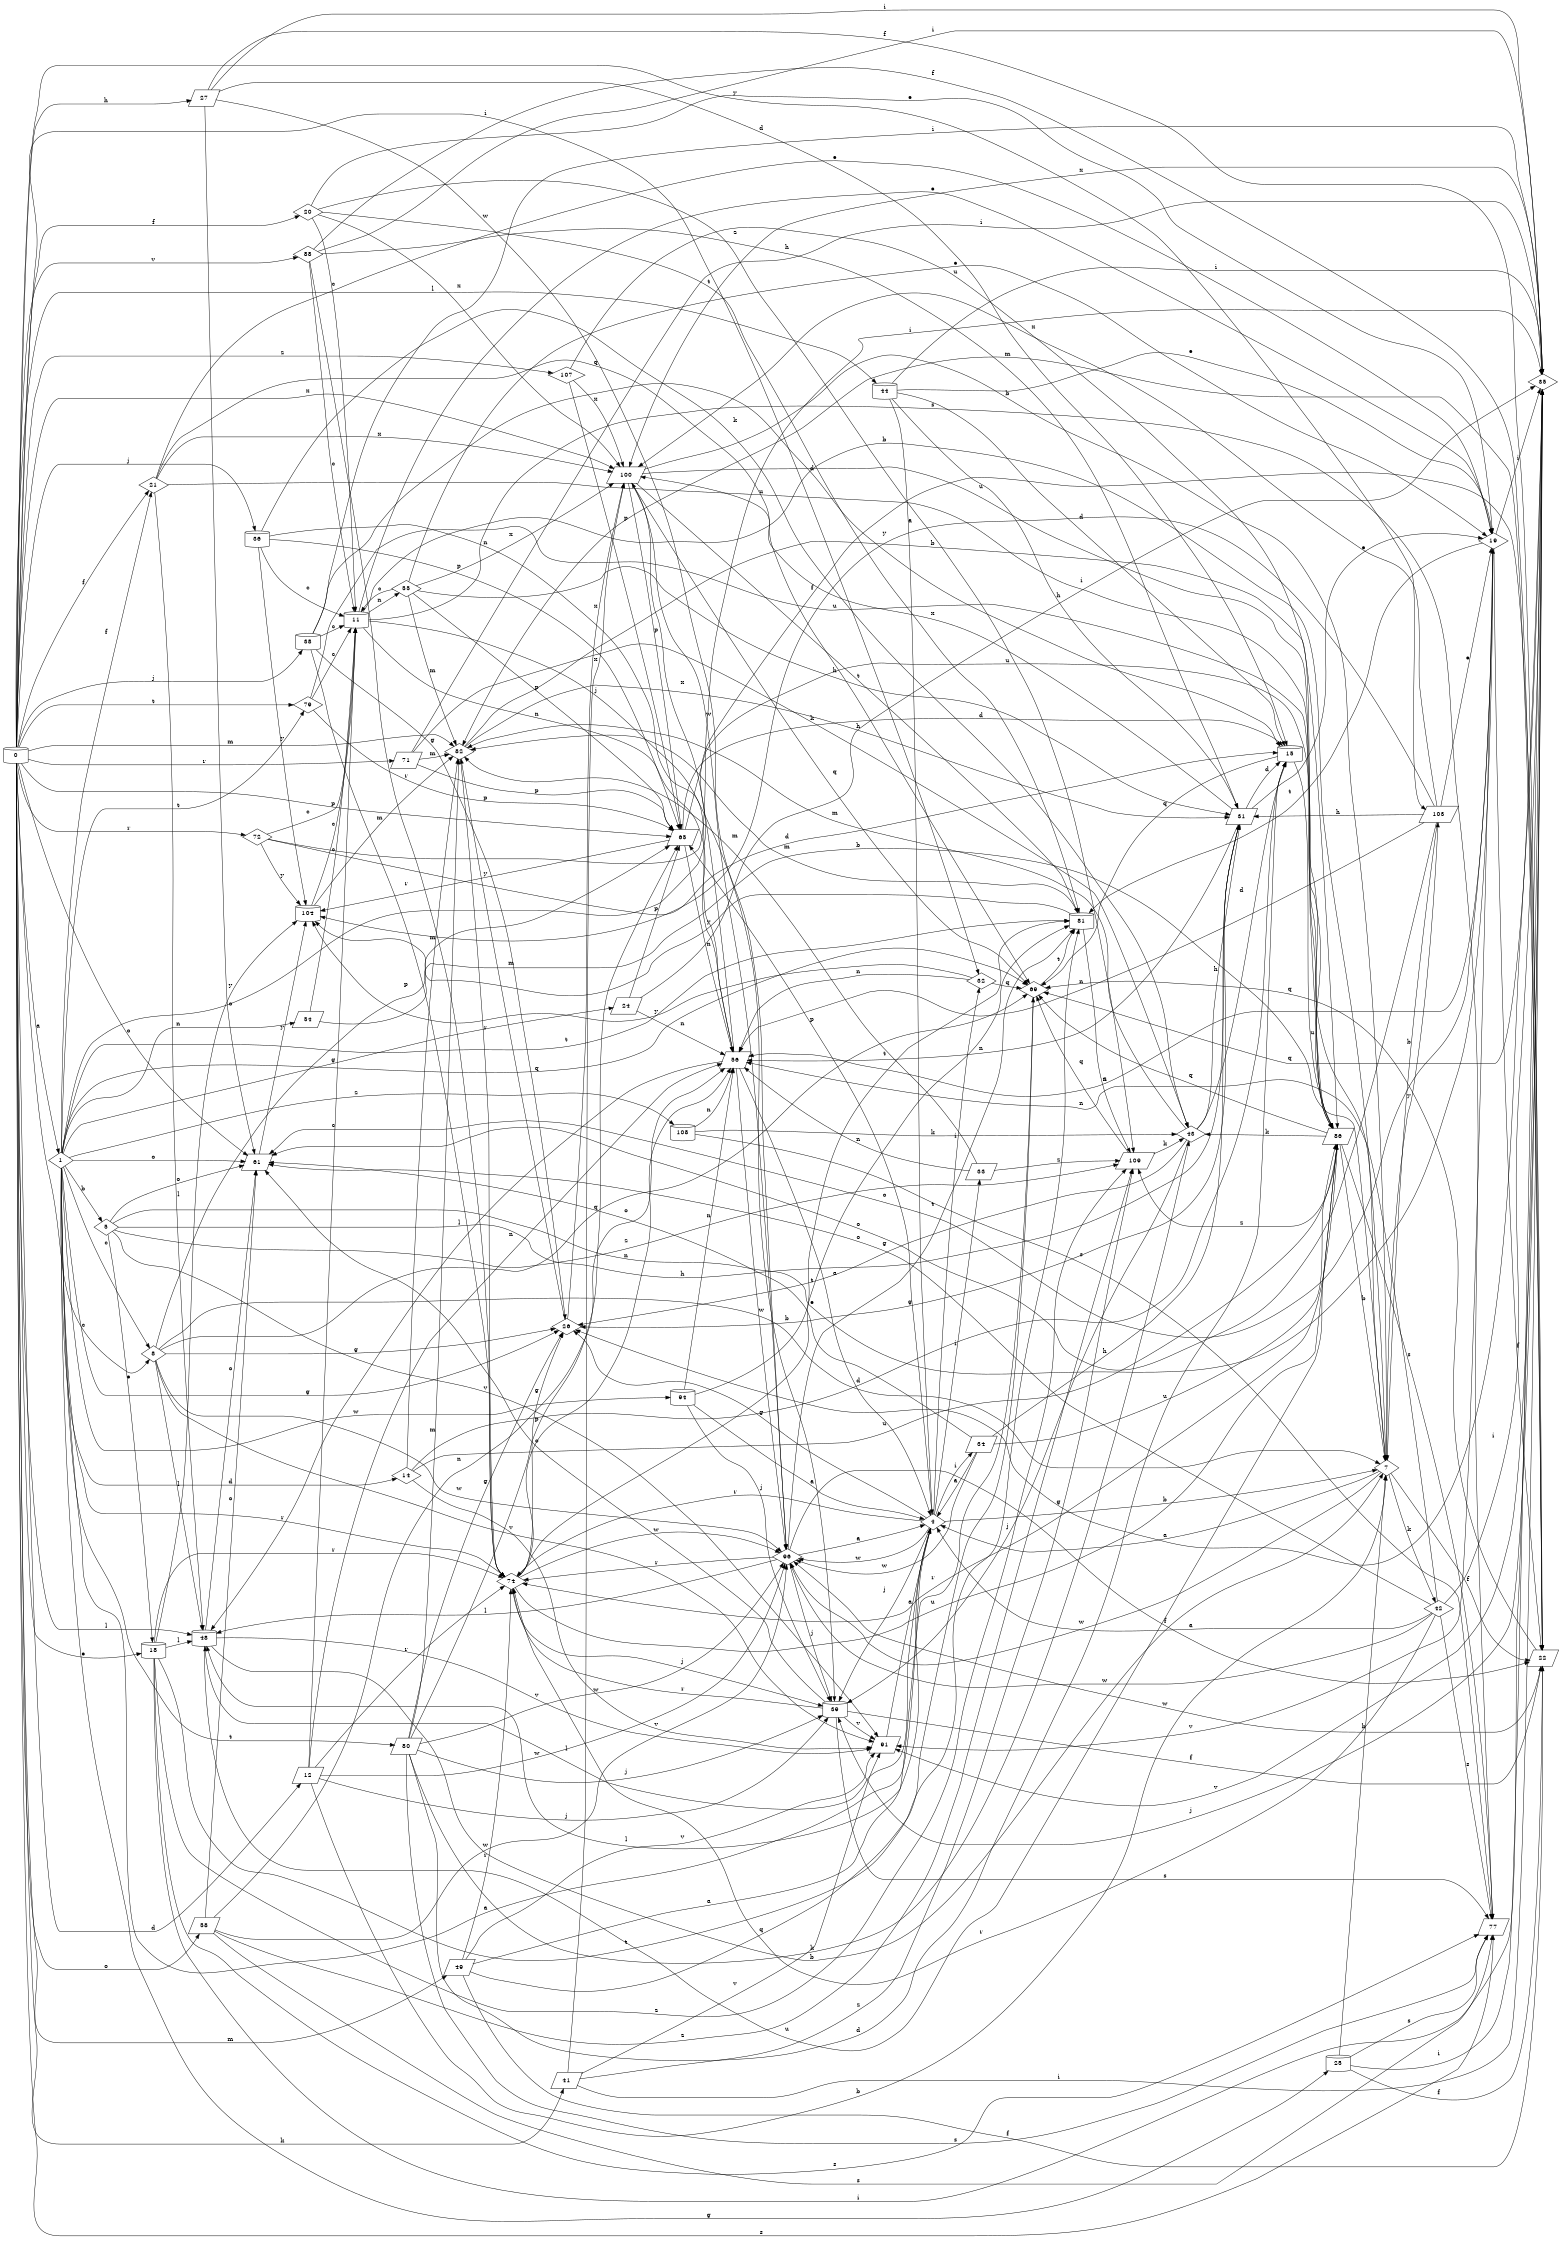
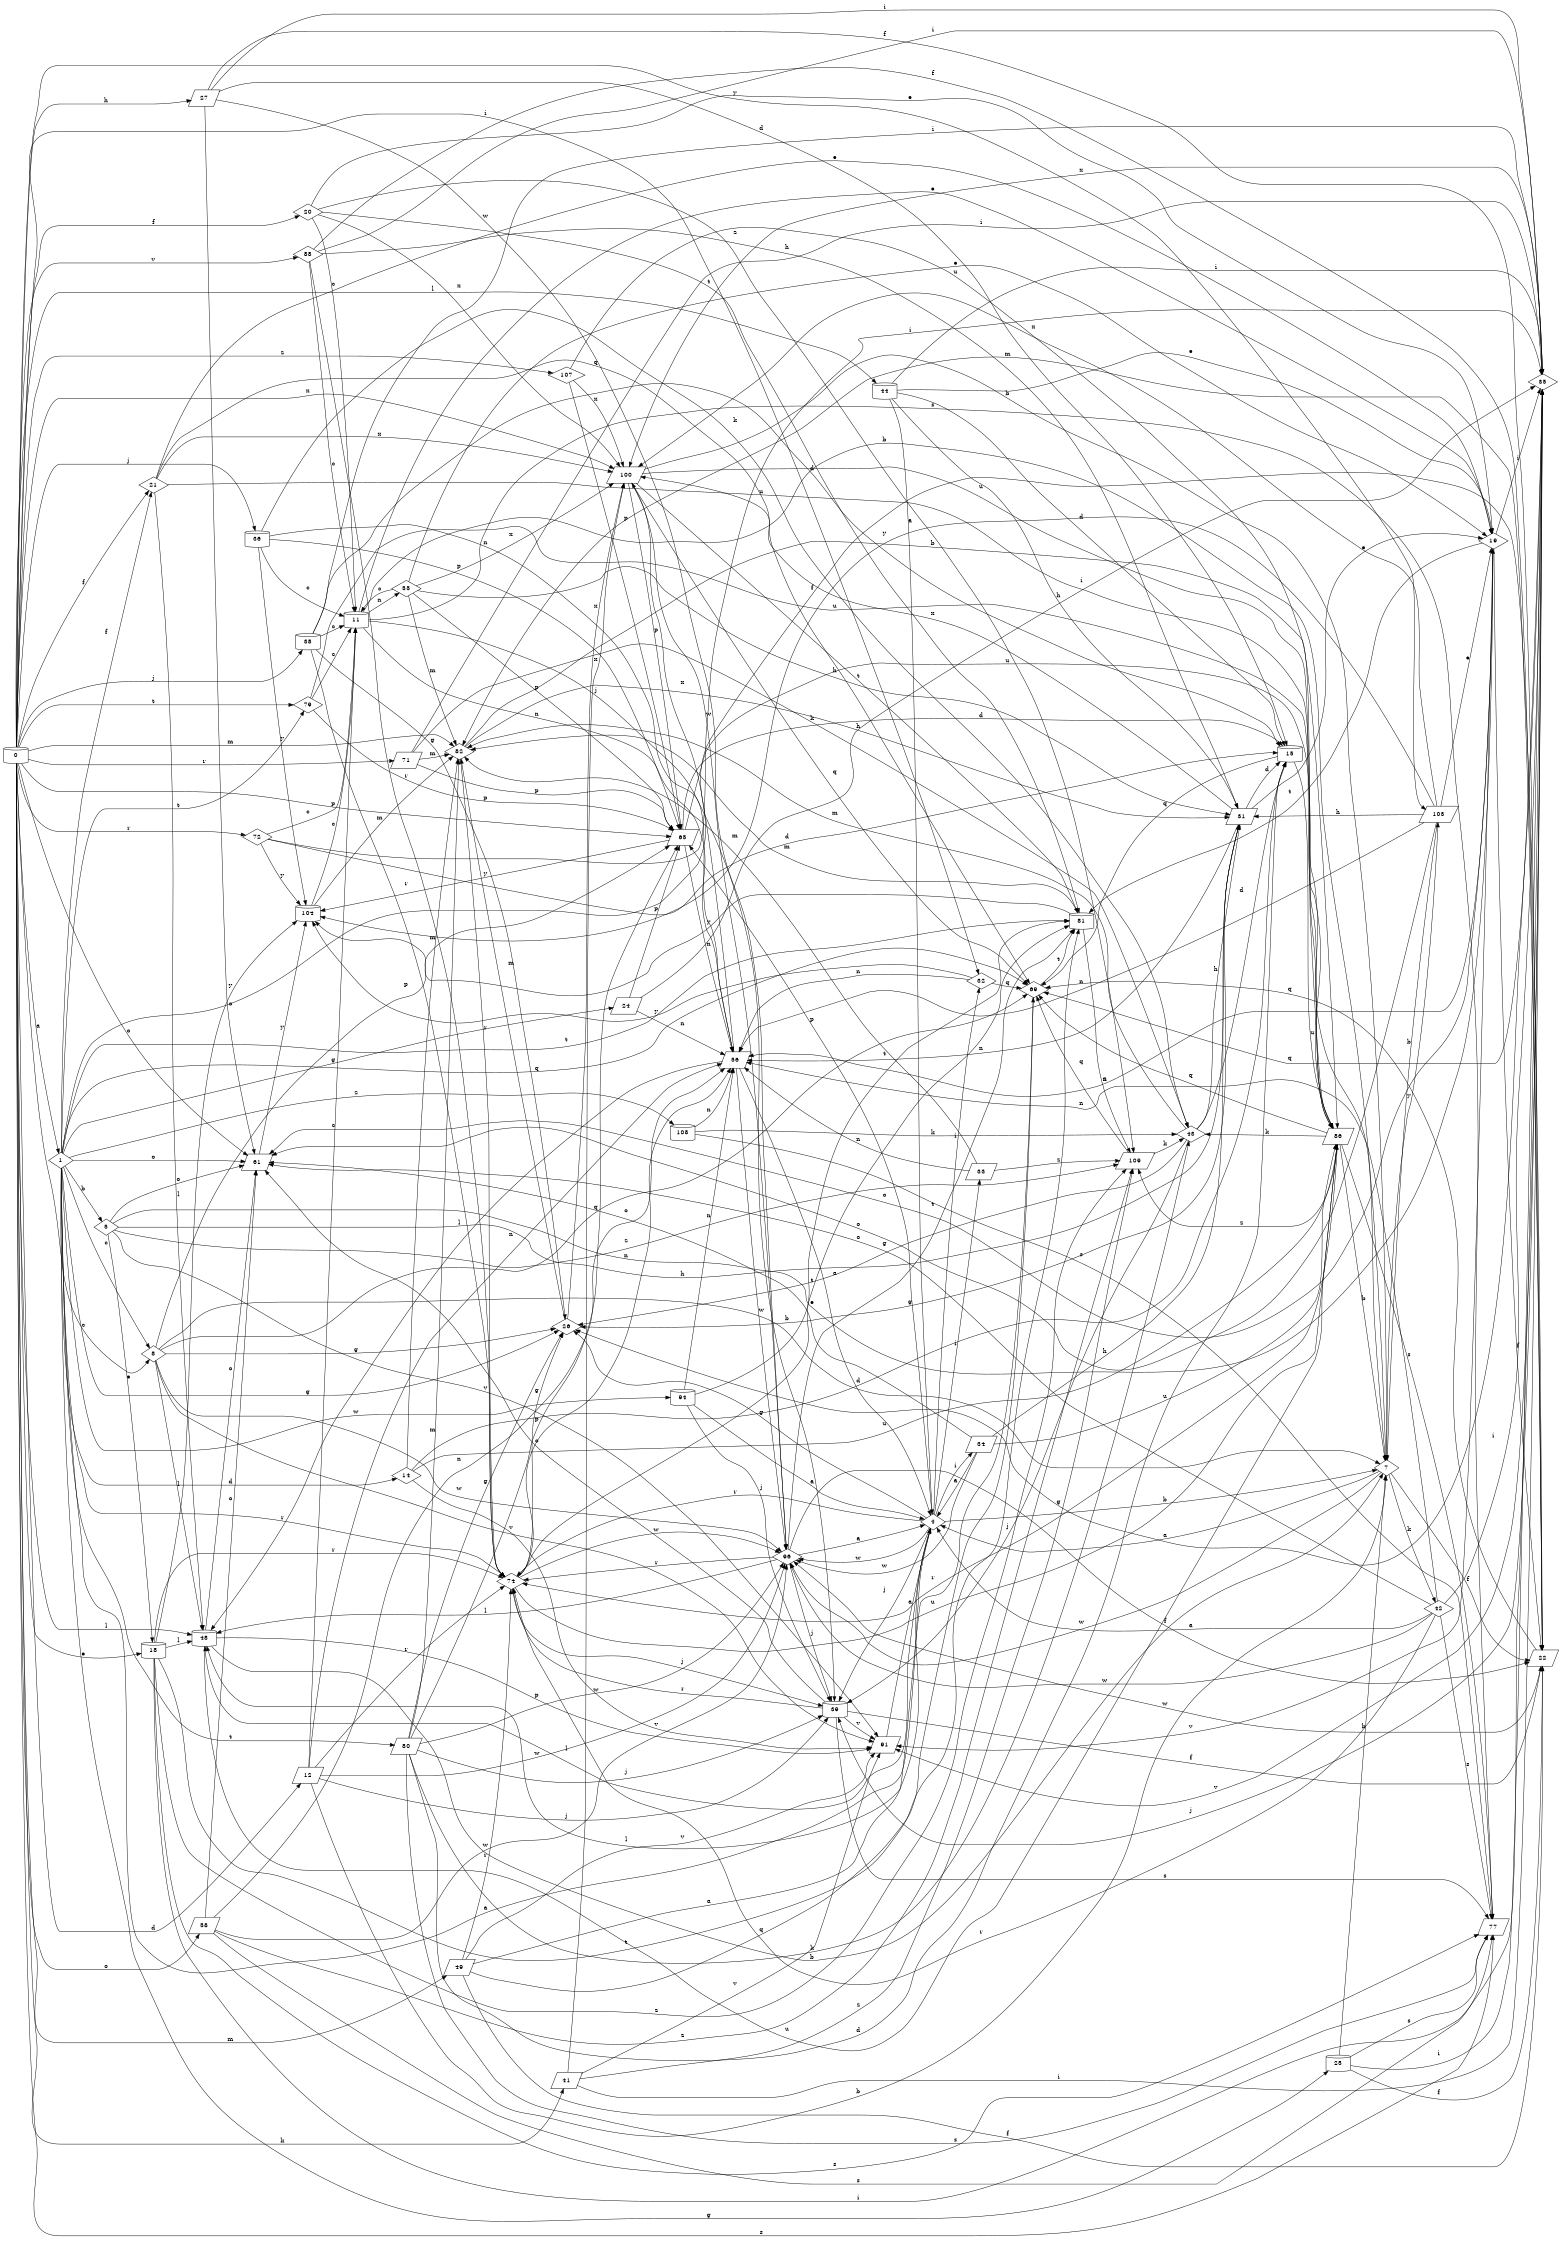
(308, 1020) -> none
(537, 1695) -> (537, 1695)
